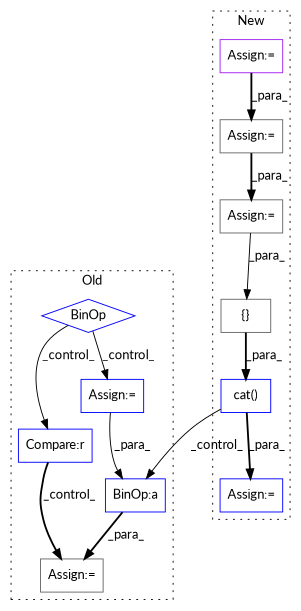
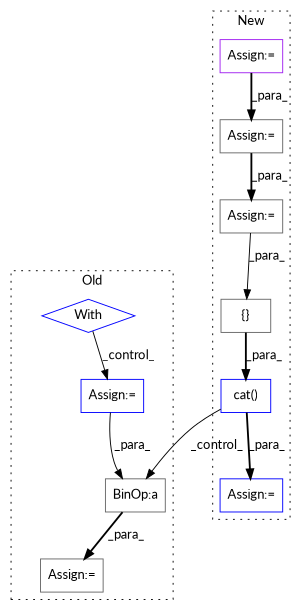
(88, 316) -> (88, 316)
(55, 446) -> none
(135, 495) -> (135, 495)
